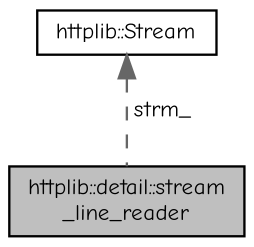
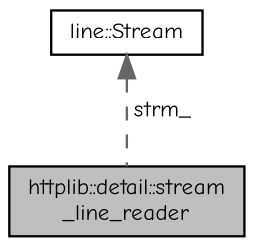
(127, 33) -> (127, 33)
